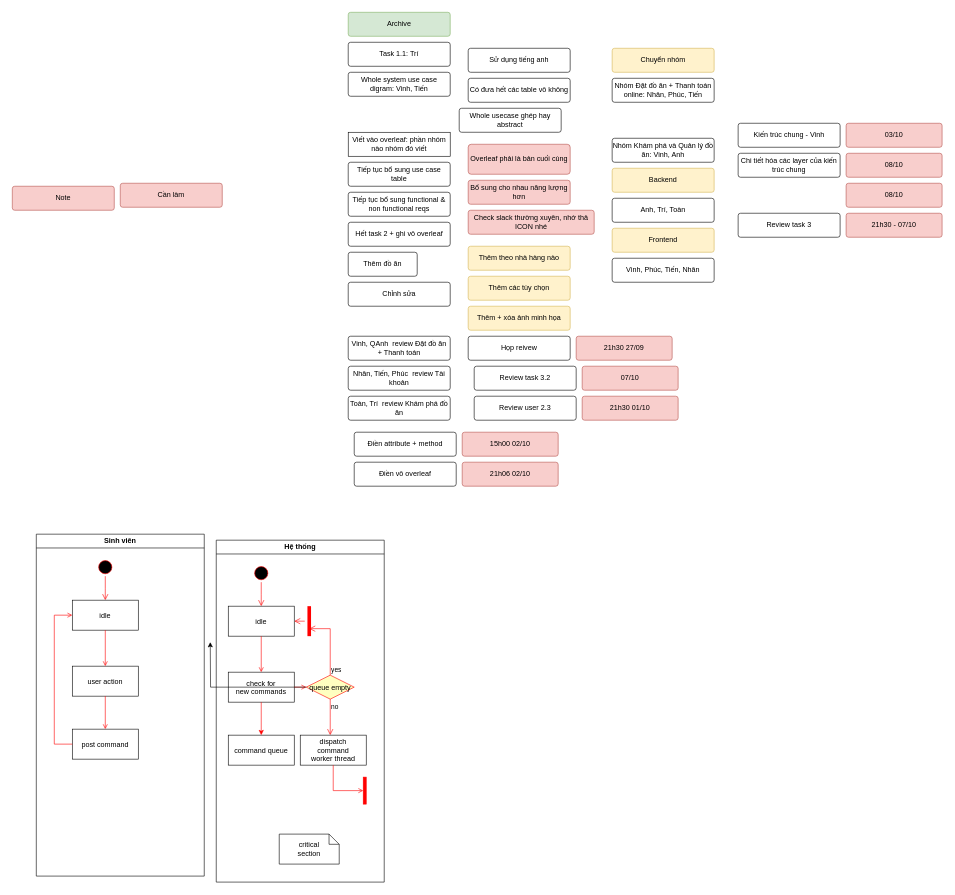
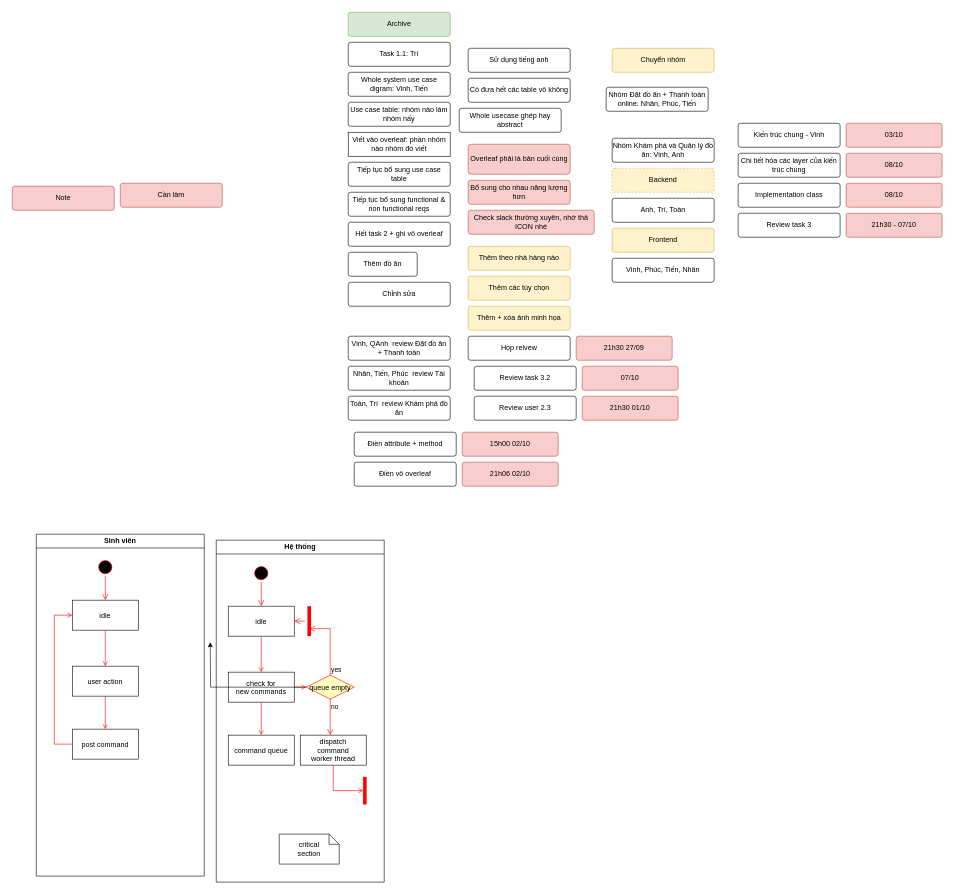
(663, 90) -> (657, 99)
none -> (399, 114)
(663, 180) -> (663, 180)
none -> (789, 195)
(261, 729) -> (261, 731)
